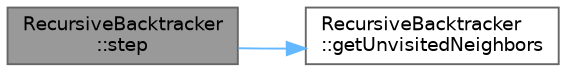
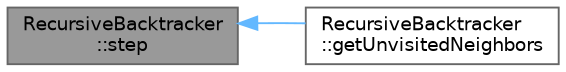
(263, 49) -> (282, 23)
